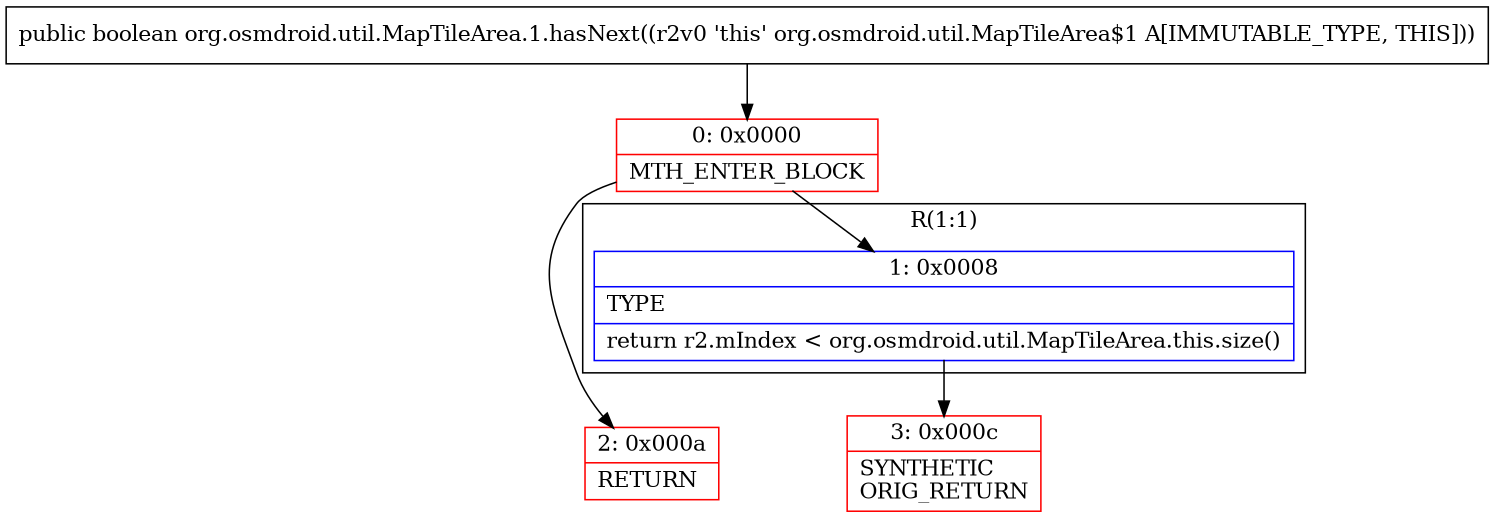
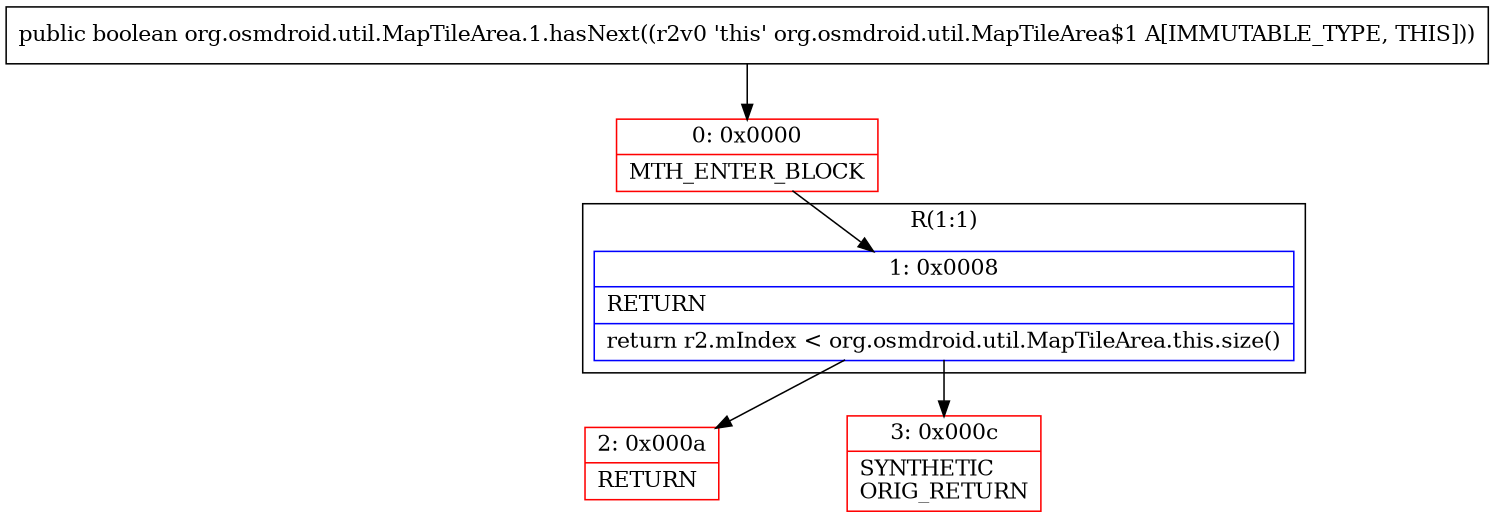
(551, 290) -> (787, 390)
(637, 304) -> (657, 304)
